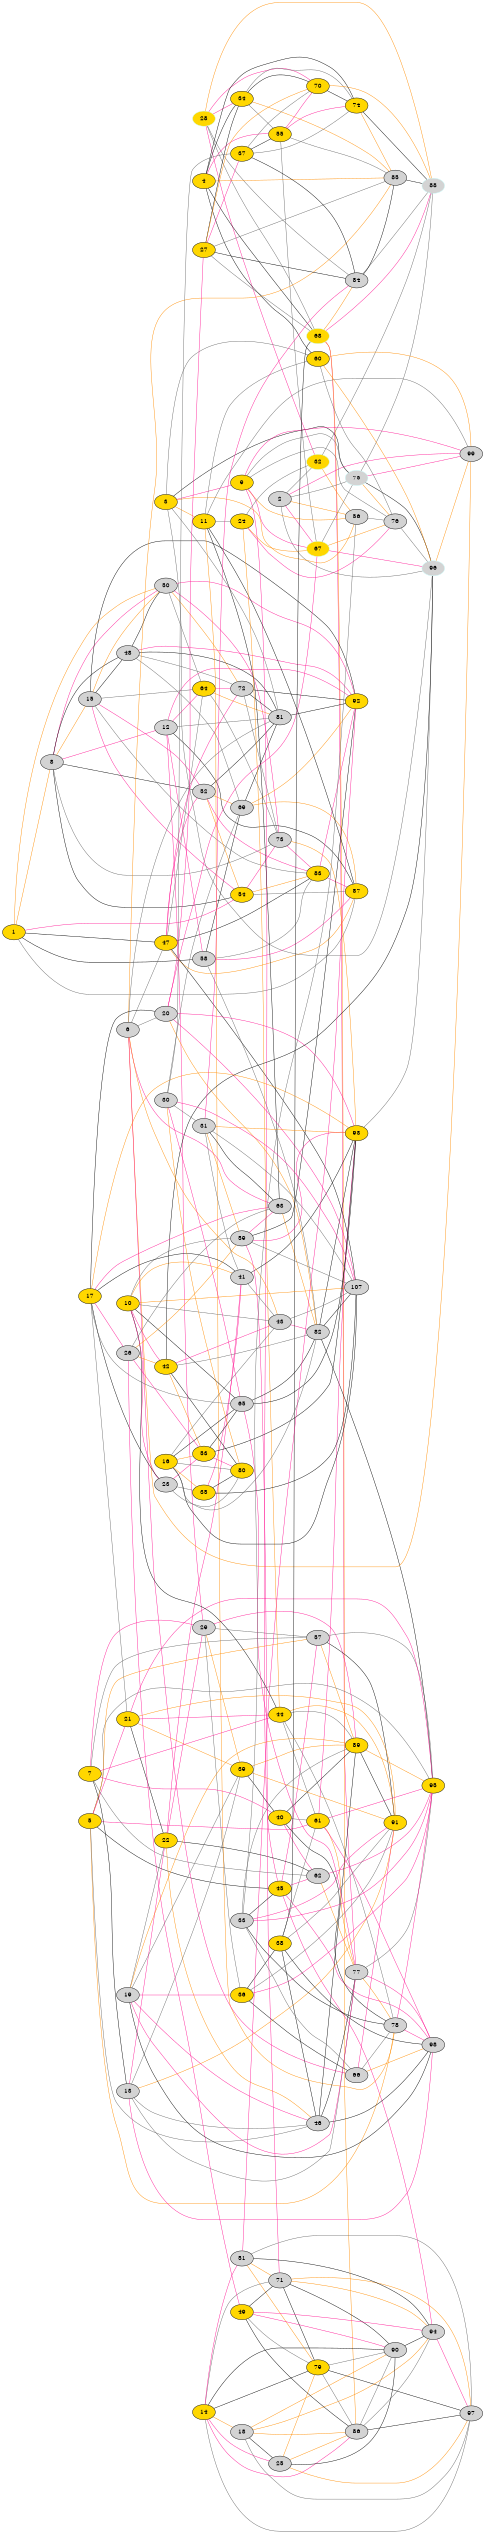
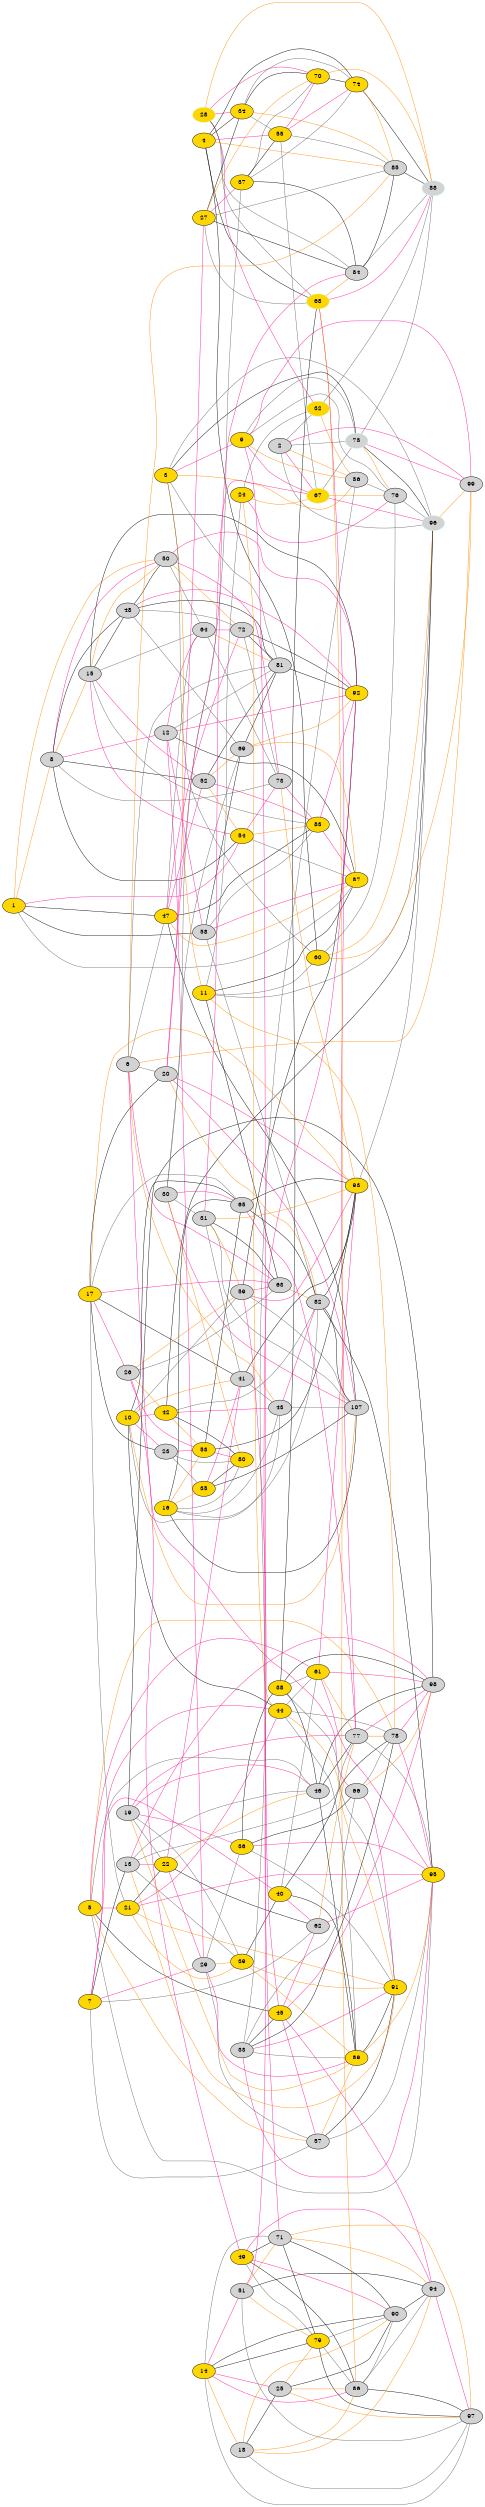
(321, 383) -> (416, 831)
(204, 689) -> (204, 630)
